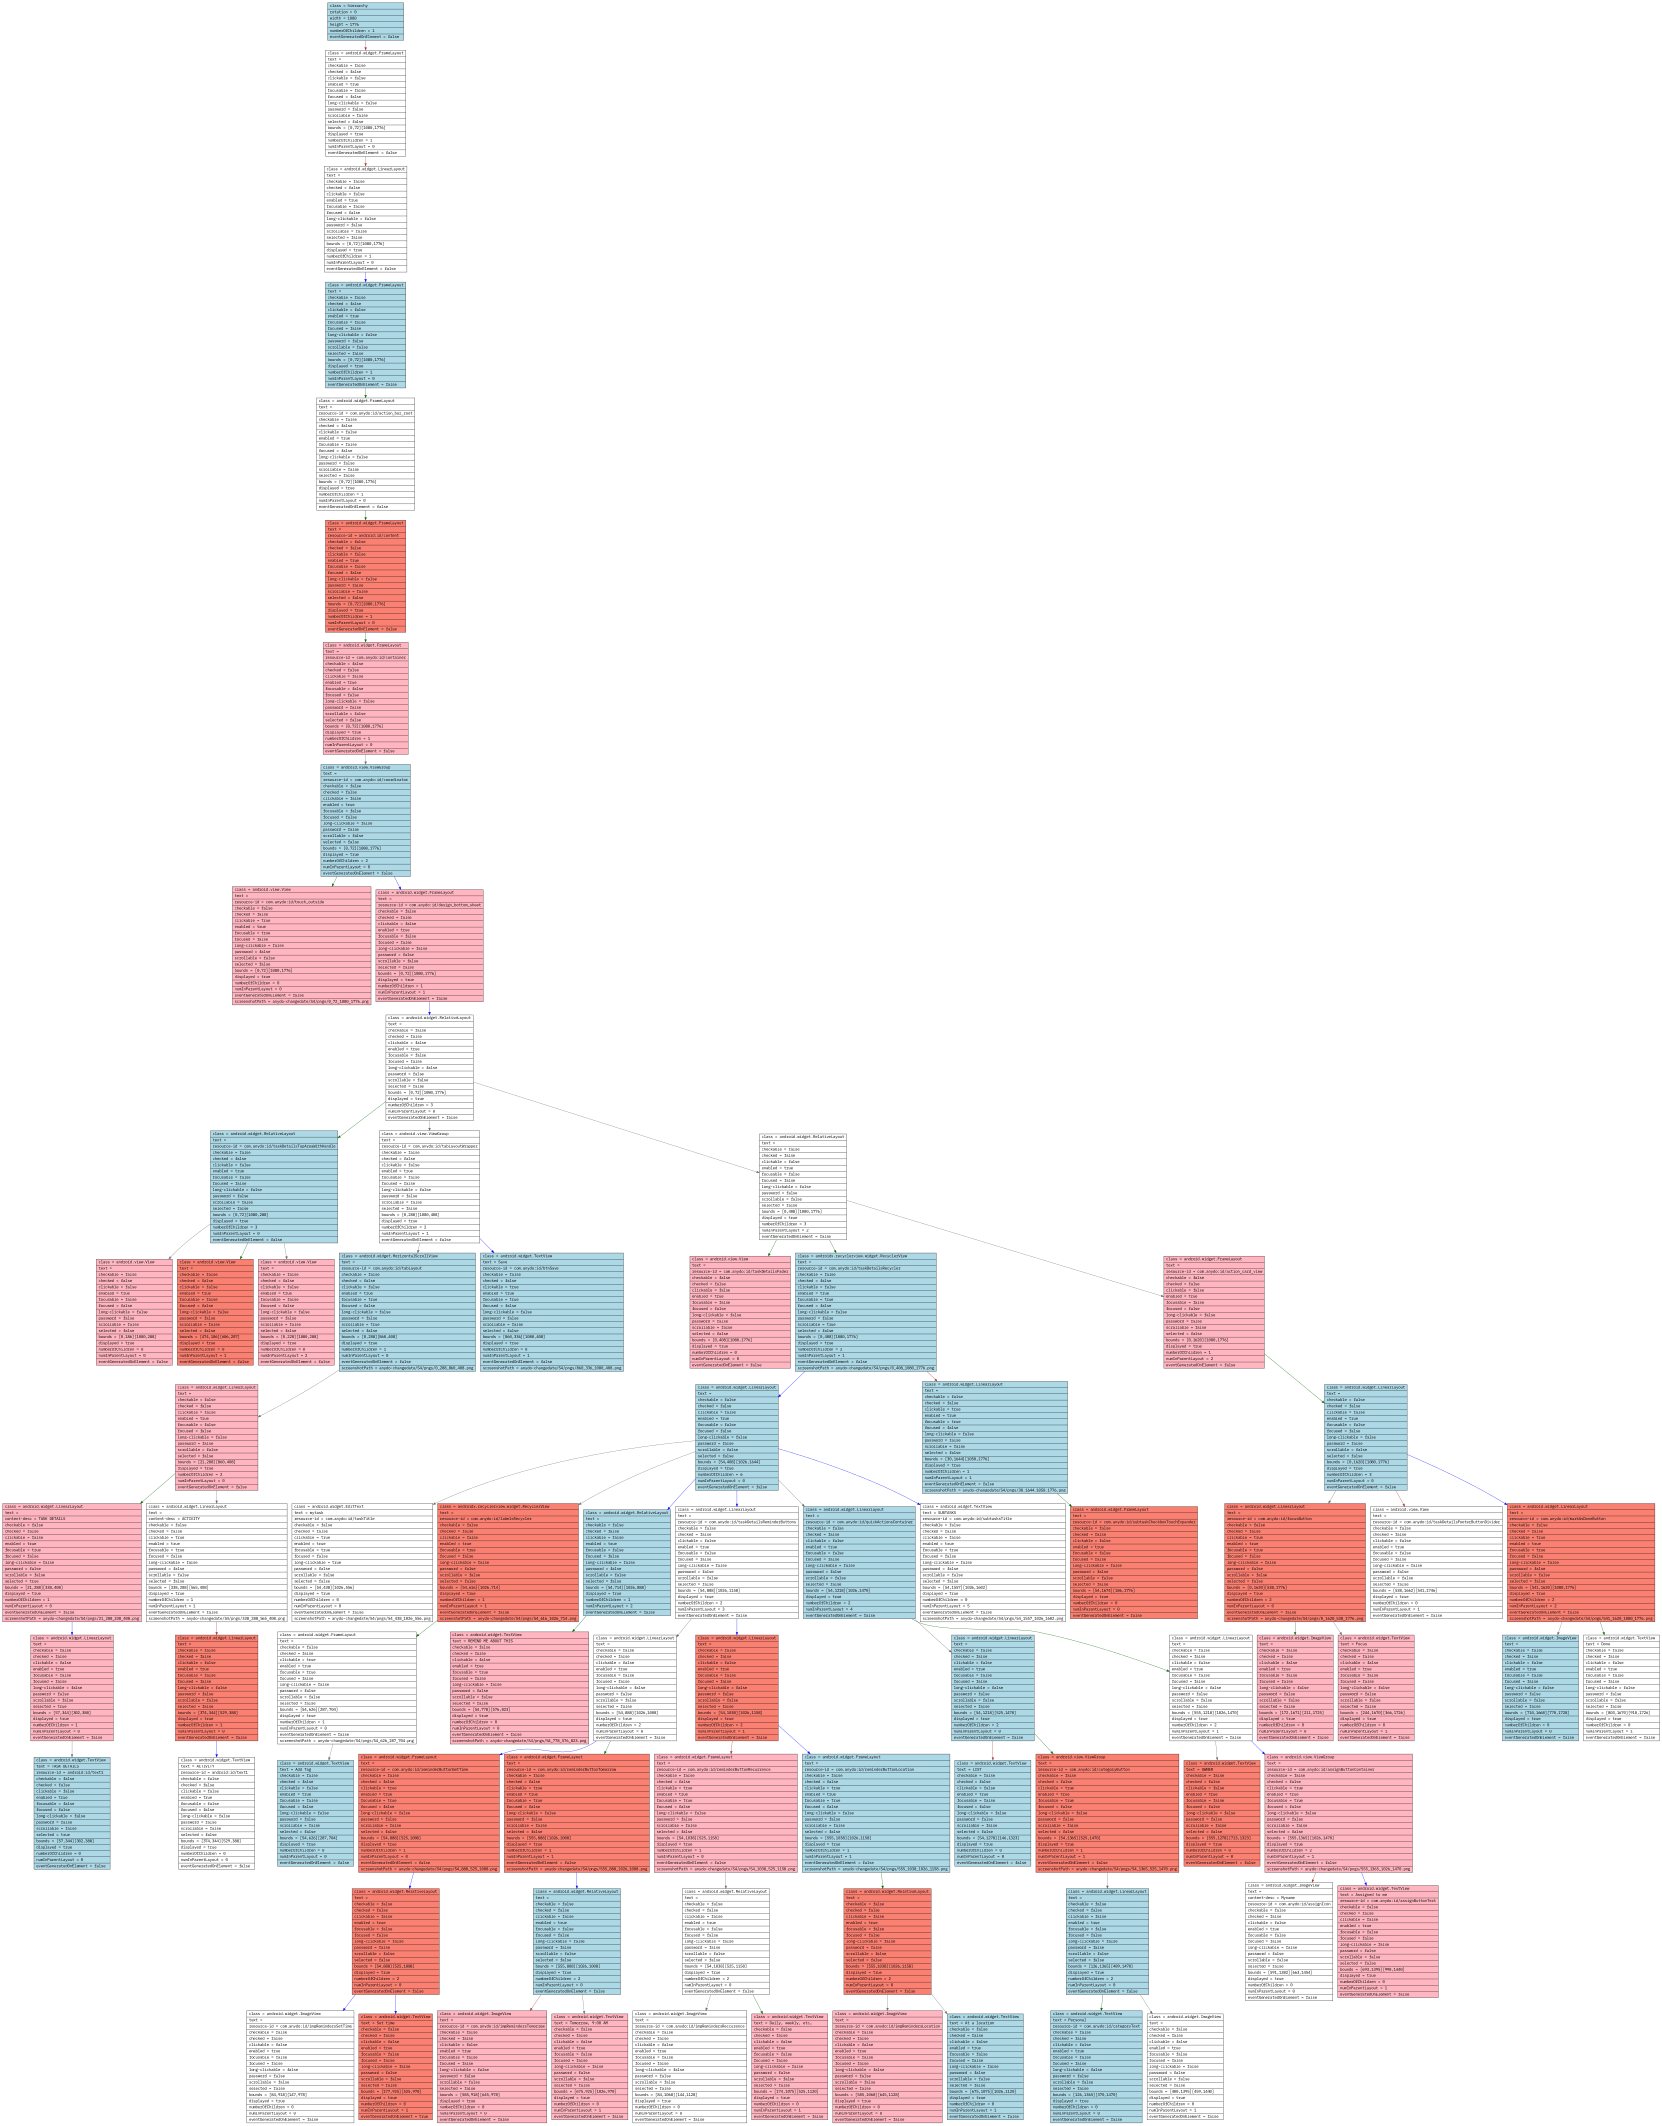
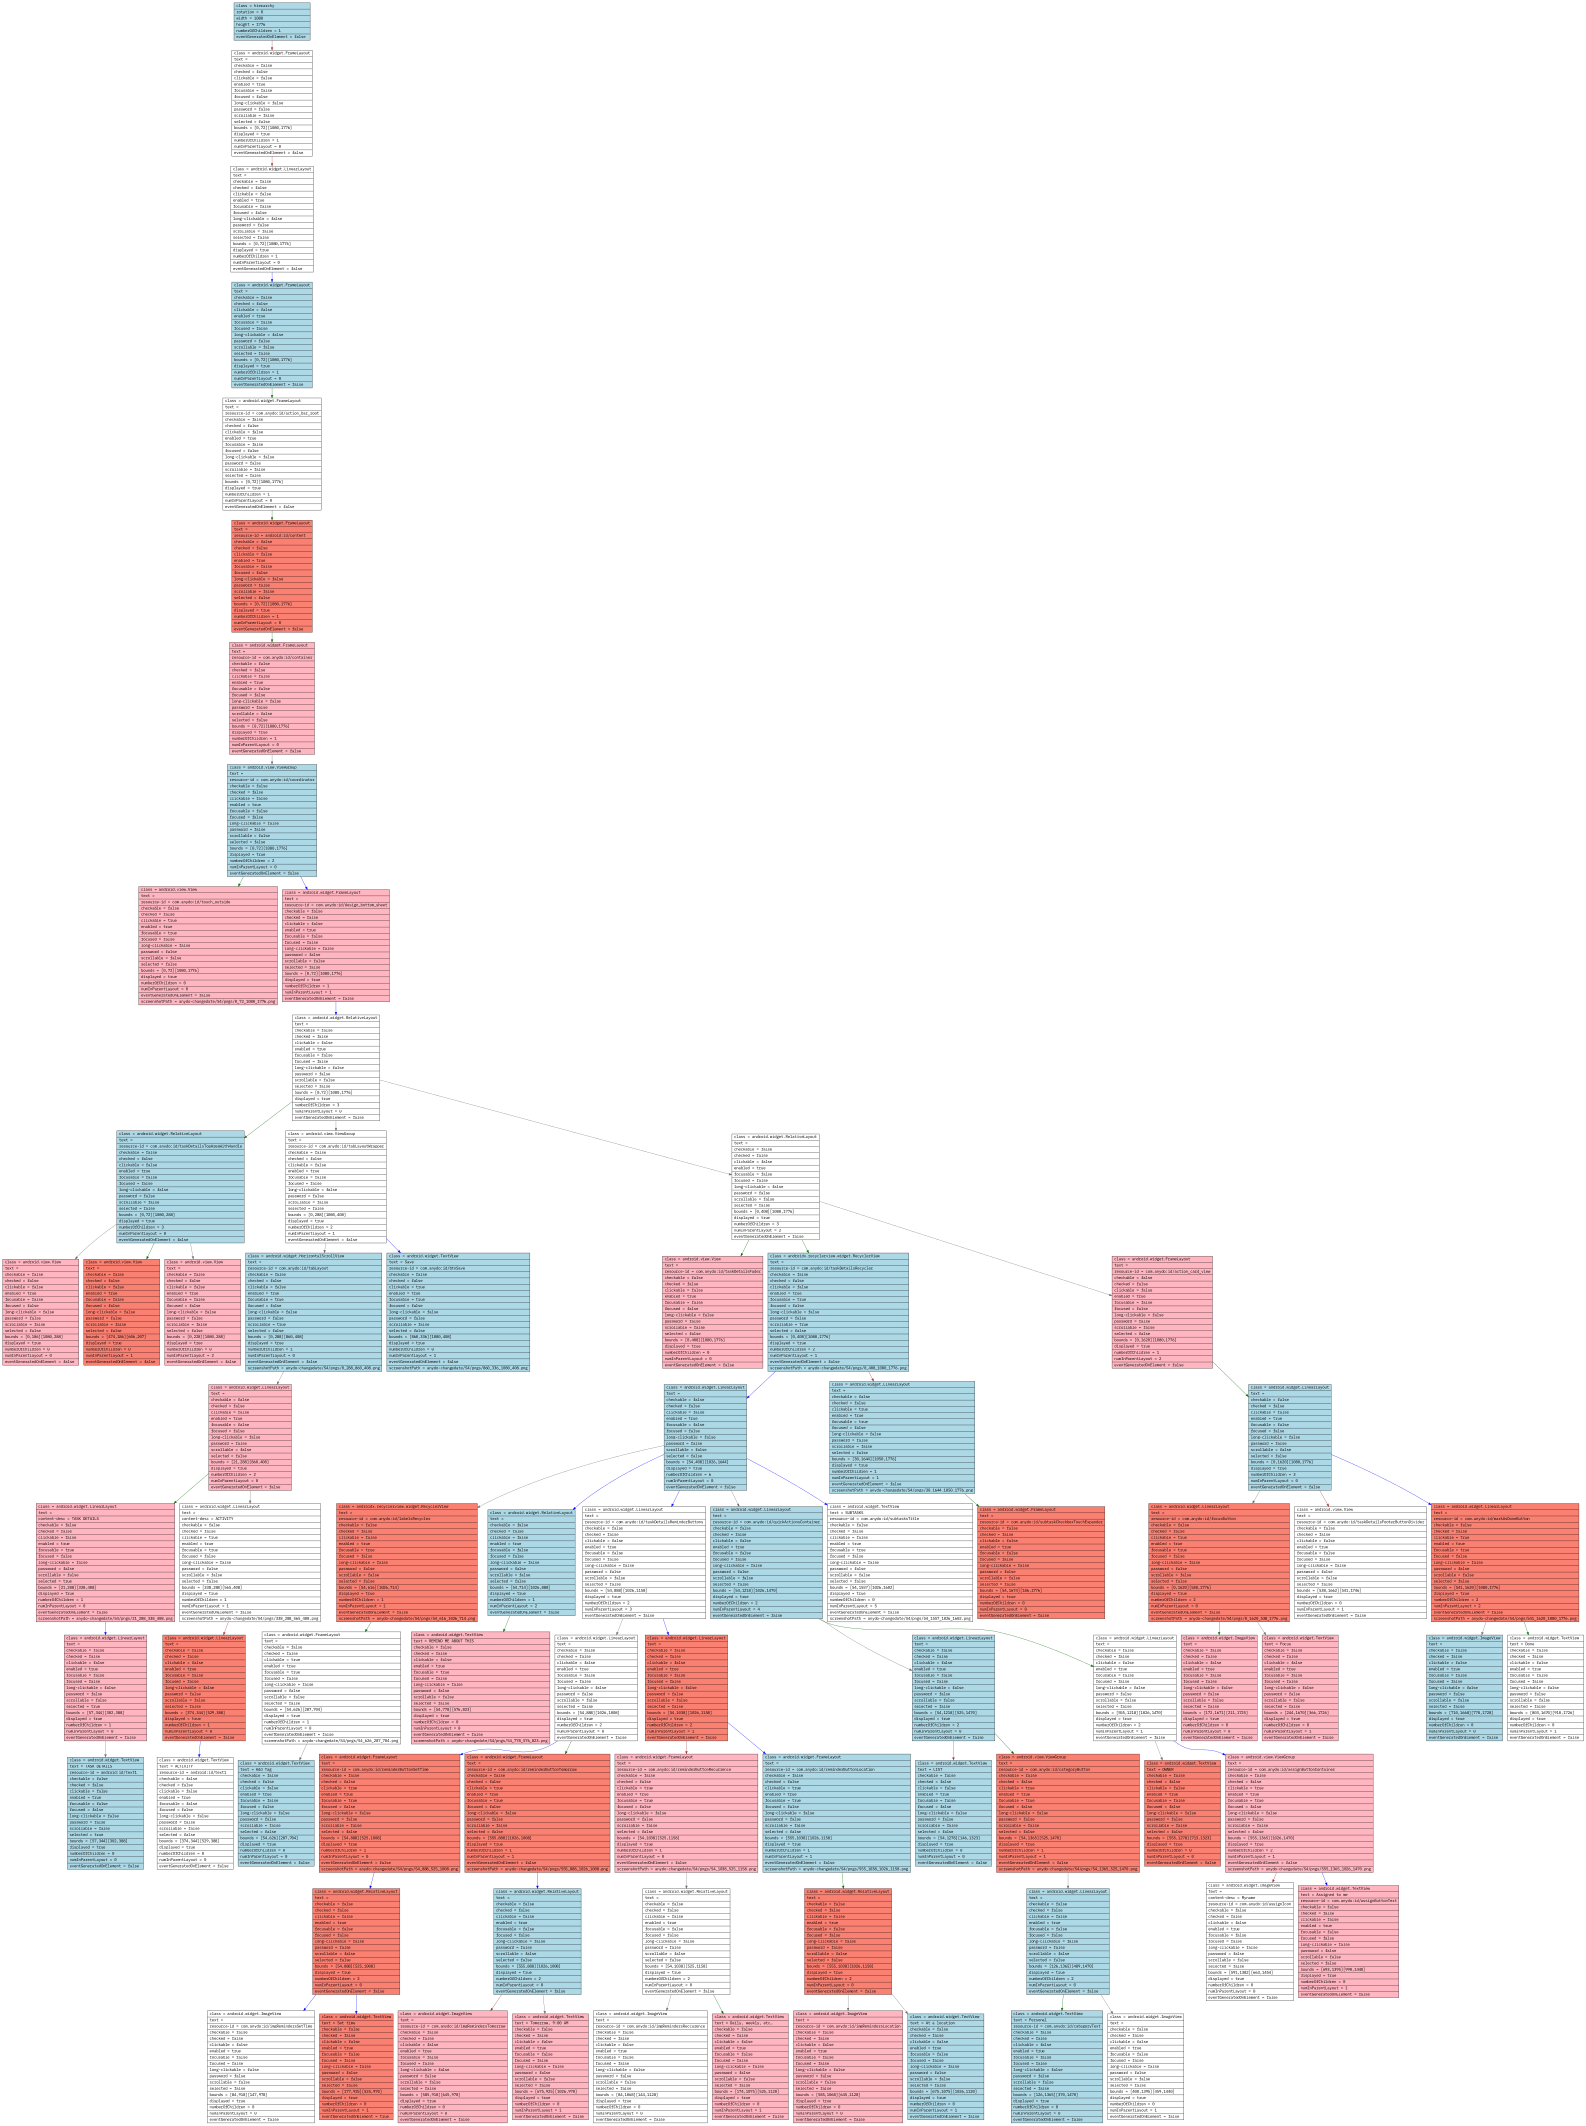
(362, 1563) -> none
